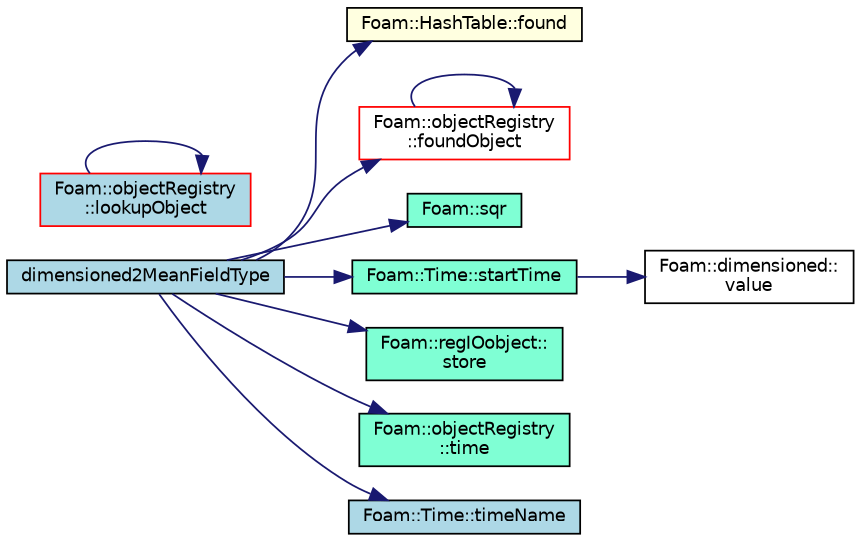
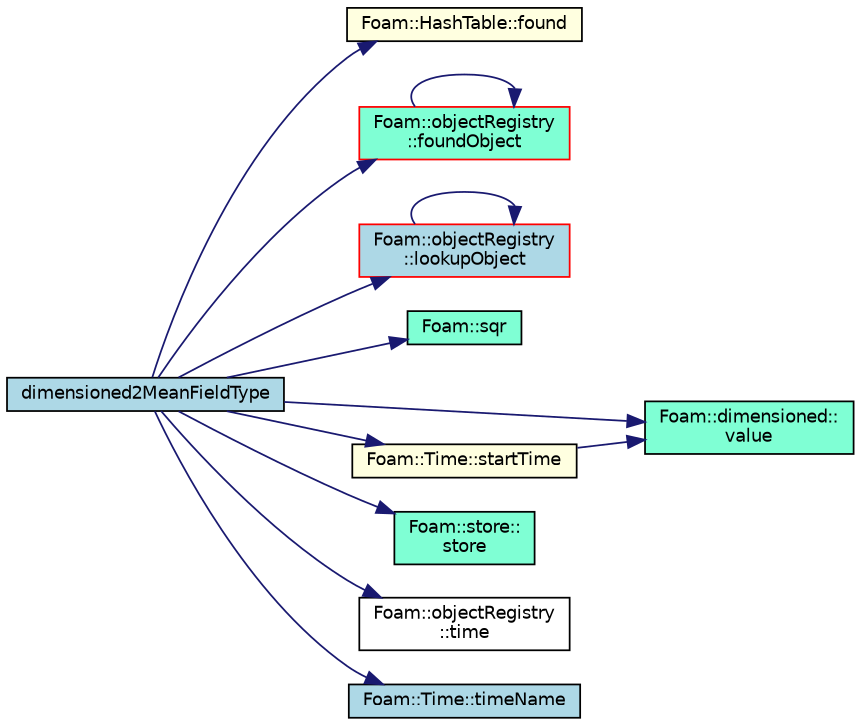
(464, 133) -> (464, 133)
(464, 277) -> (464, 461)
(749, 277) -> (749, 428)
none -> (275, 328)
(464, 354) -> (464, 538)
none -> (456, 411)
(464, 440) -> (464, 624)
